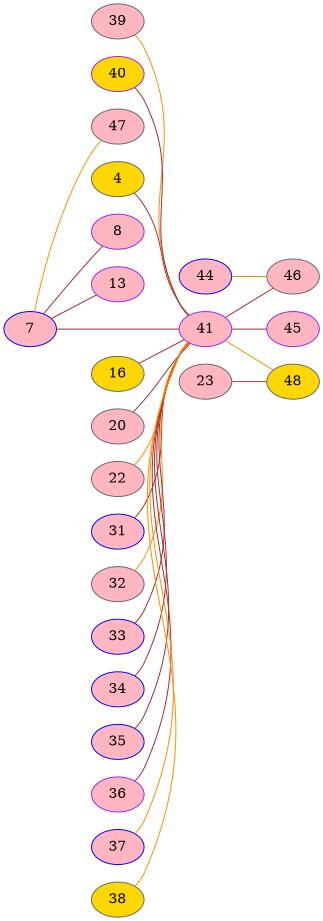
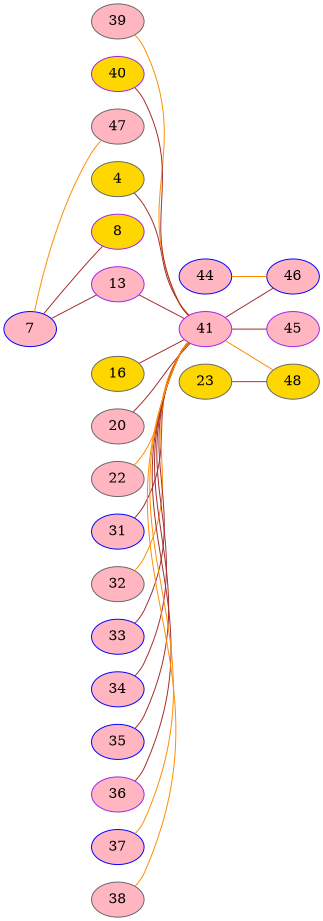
(118, 232) -> (118, 232)
(293, 277) -> (293, 277)
(118, 329) -> (162, 307)
(205, 382) -> (205, 382)
(118, 900) -> (118, 900)
